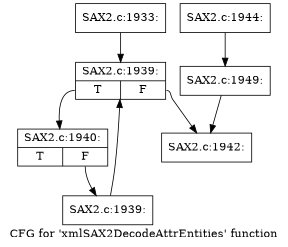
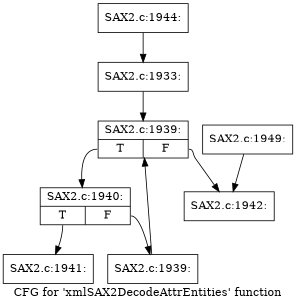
(225, 45) -> (143, 43)
none -> (48, 269)
